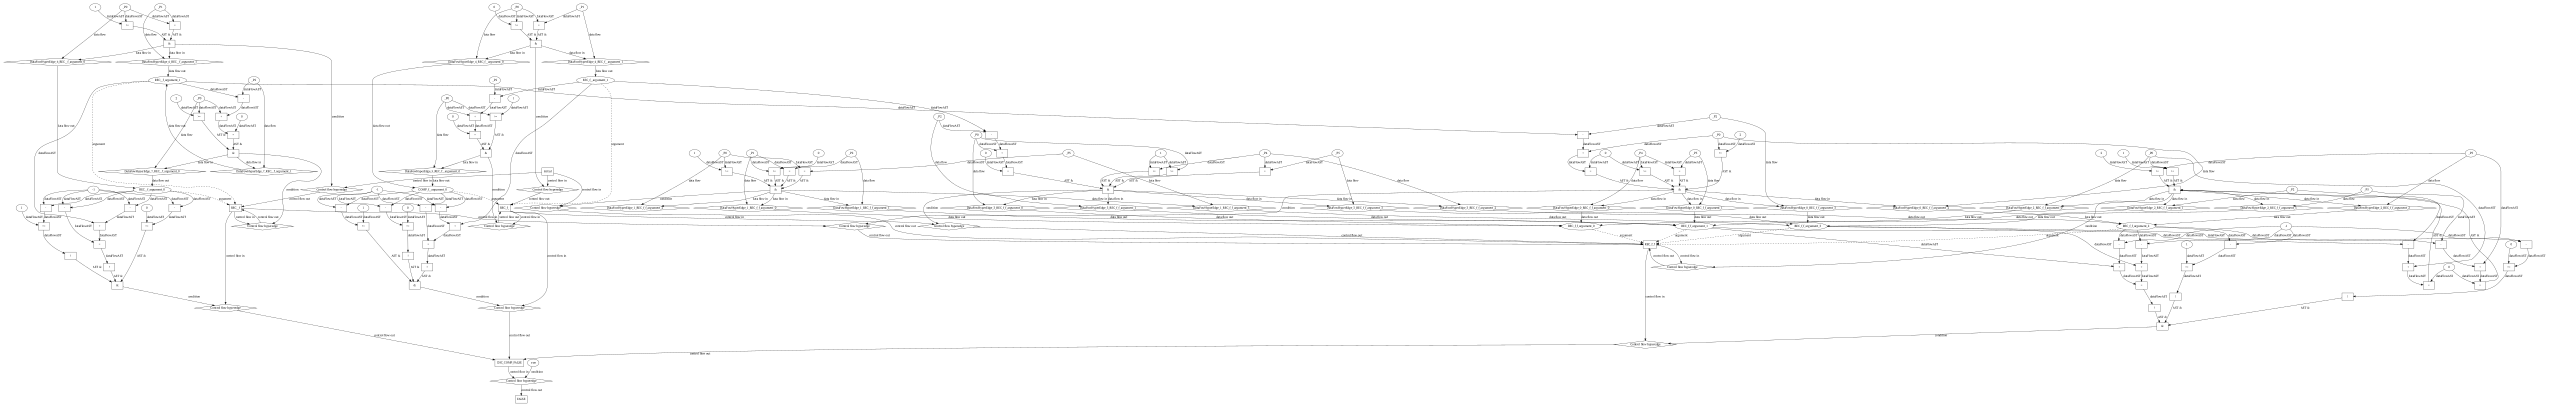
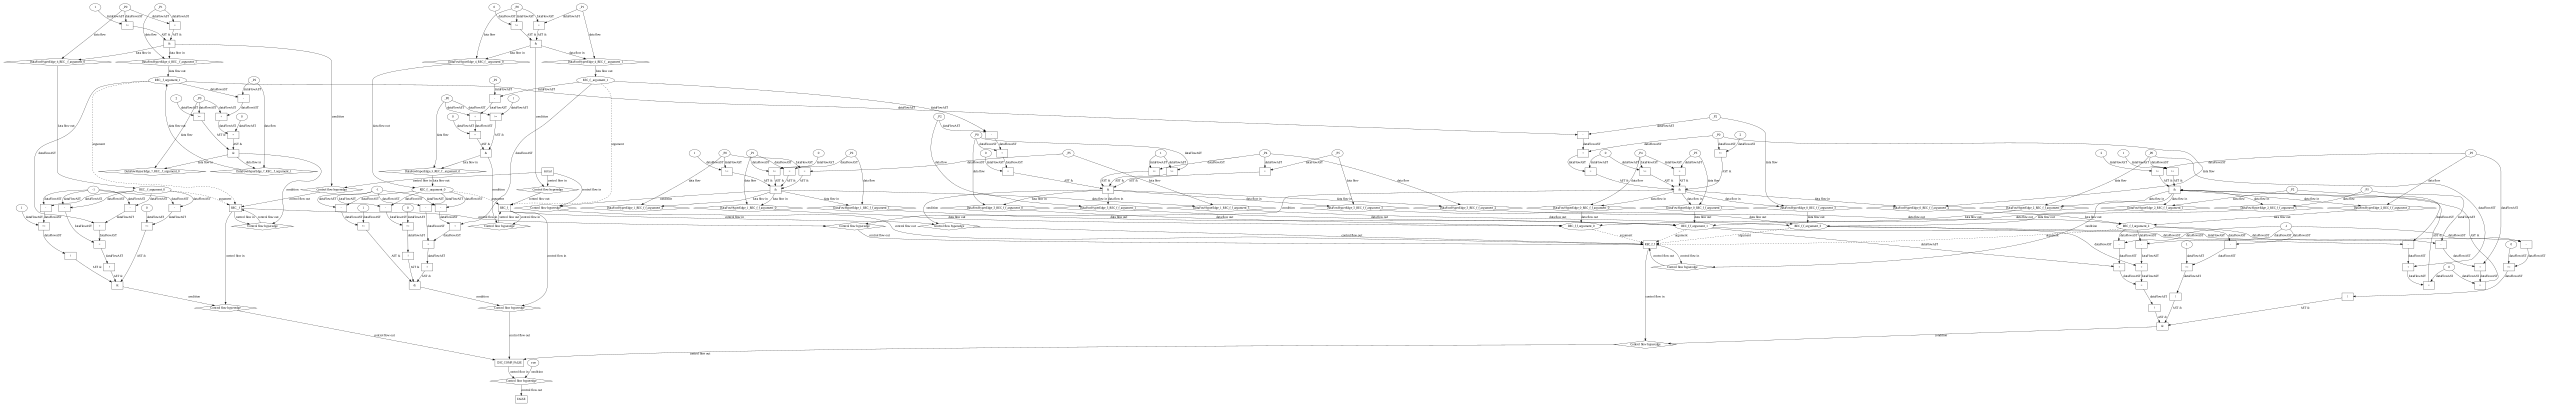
(152, 180) -> none
(433, 190) -> (433, 190)
